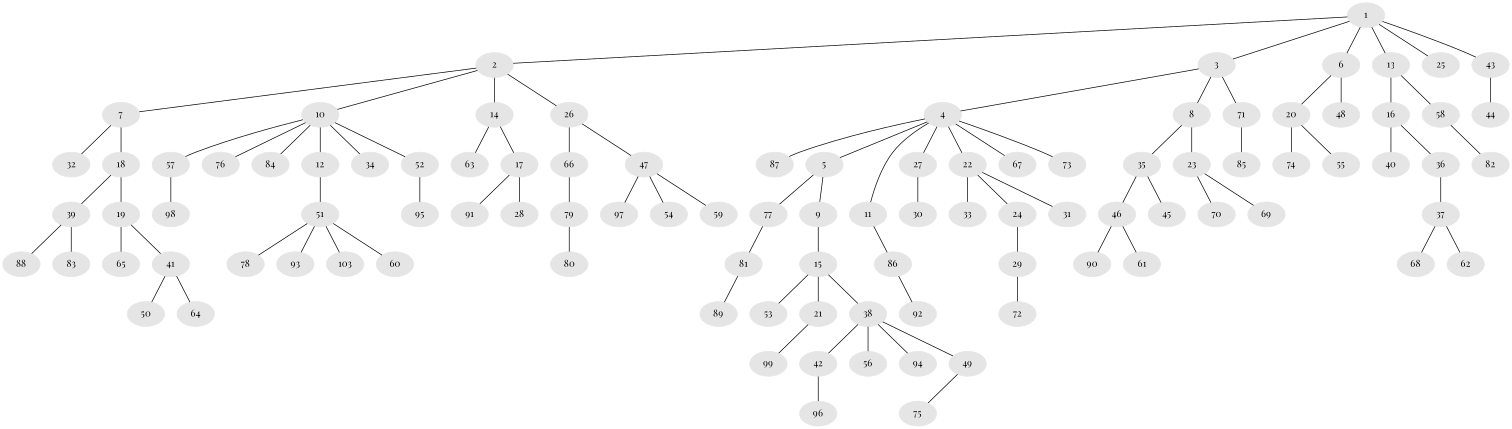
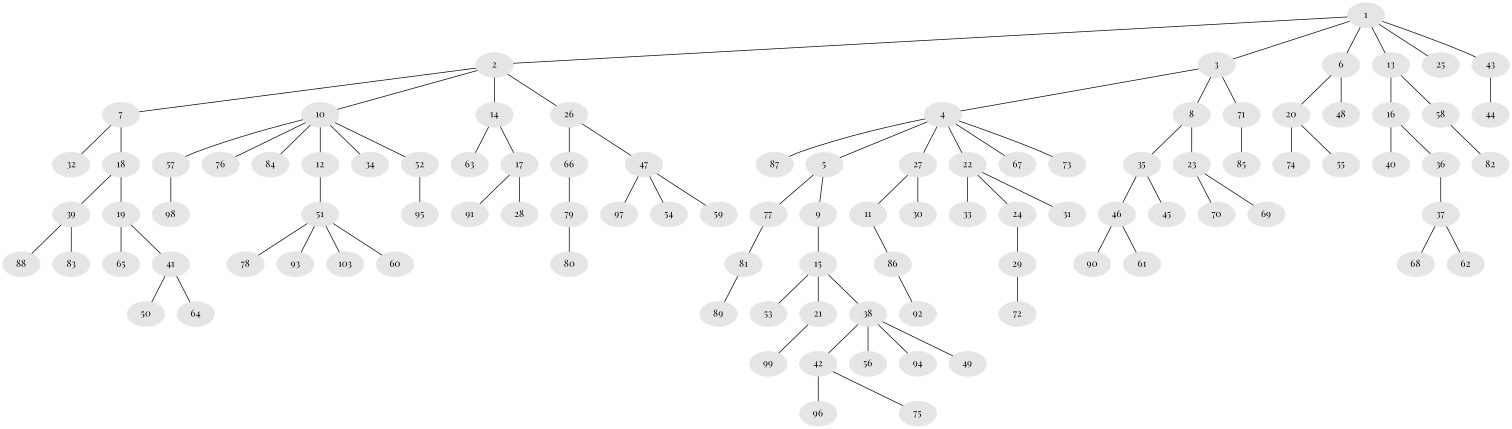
(890, 156) -> (893, 189)
(943, 389) -> (868, 389)
